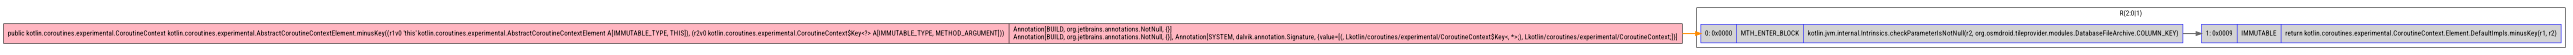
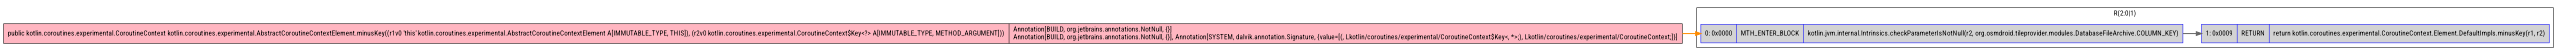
(2259, 33) -> (2253, 33)
